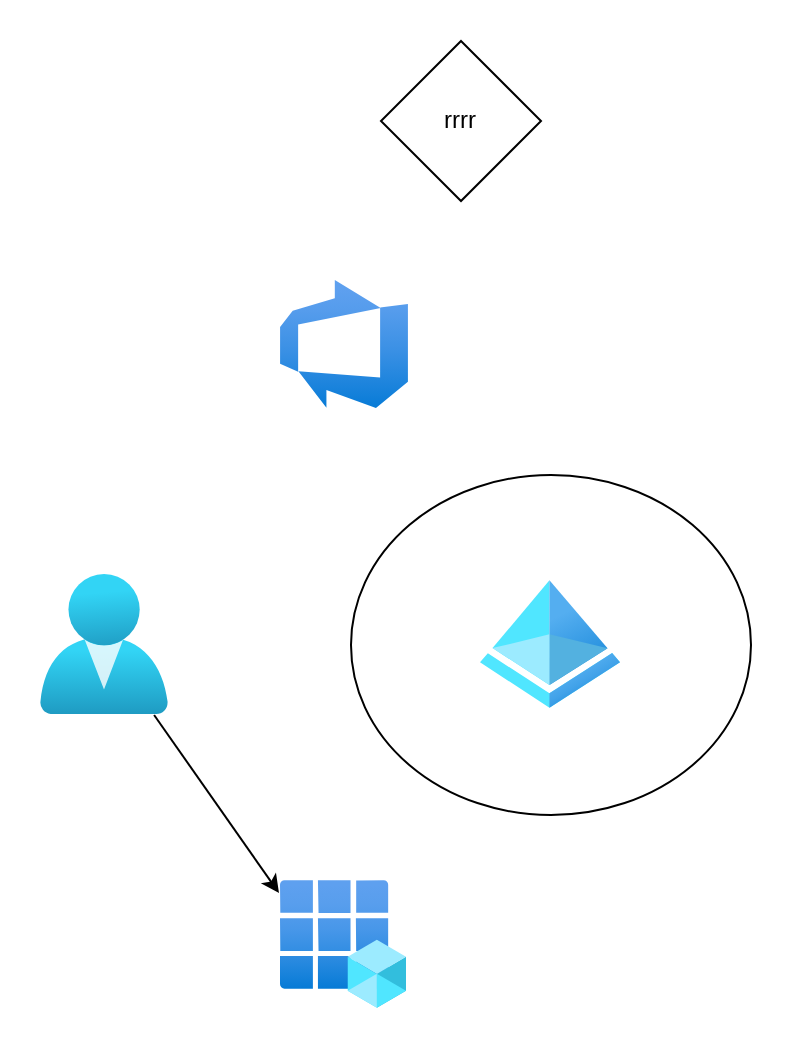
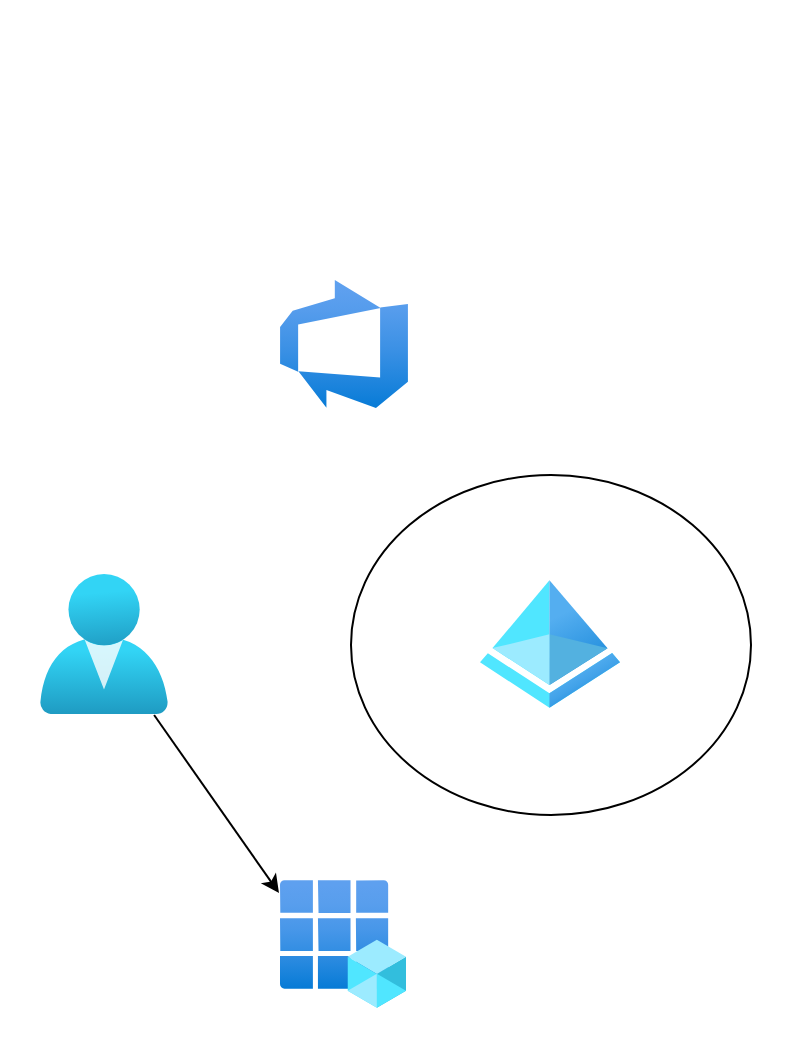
(461, 121) -> none
